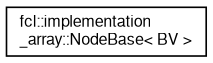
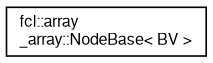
(106, 32) -> (106, 32)
